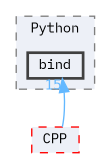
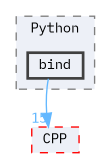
(64, 110) -> (46, 98)
